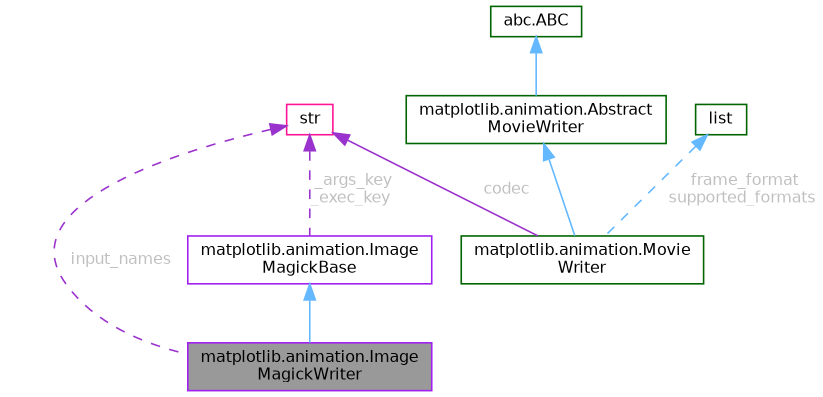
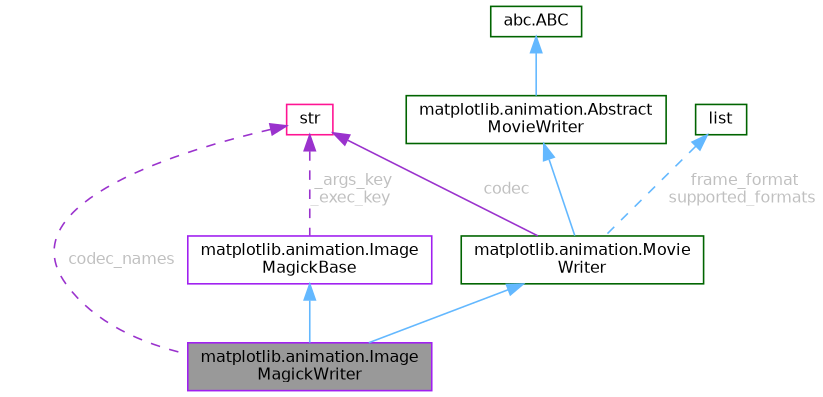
(119, 260) -> (119, 260)
none -> (439, 316)
